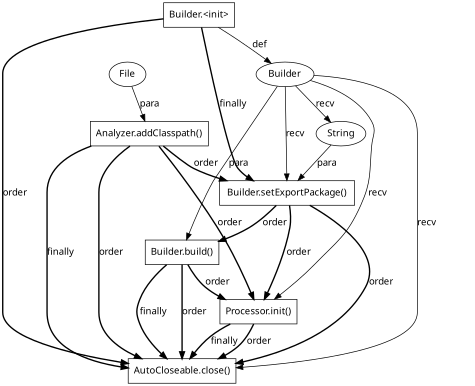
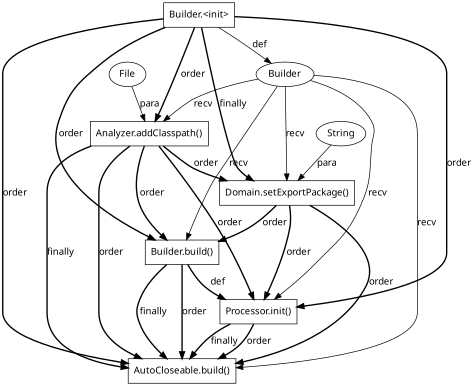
none -> (177, 71)
(311, 102) -> (211, 92)
none -> (58, 127)
none -> (447, 128)
(239, 163) -> (239, 163)
(287, 193) -> (287, 193)
none -> (137, 194)
(218, 282) -> (218, 282)
(182, 371) -> (182, 371)
